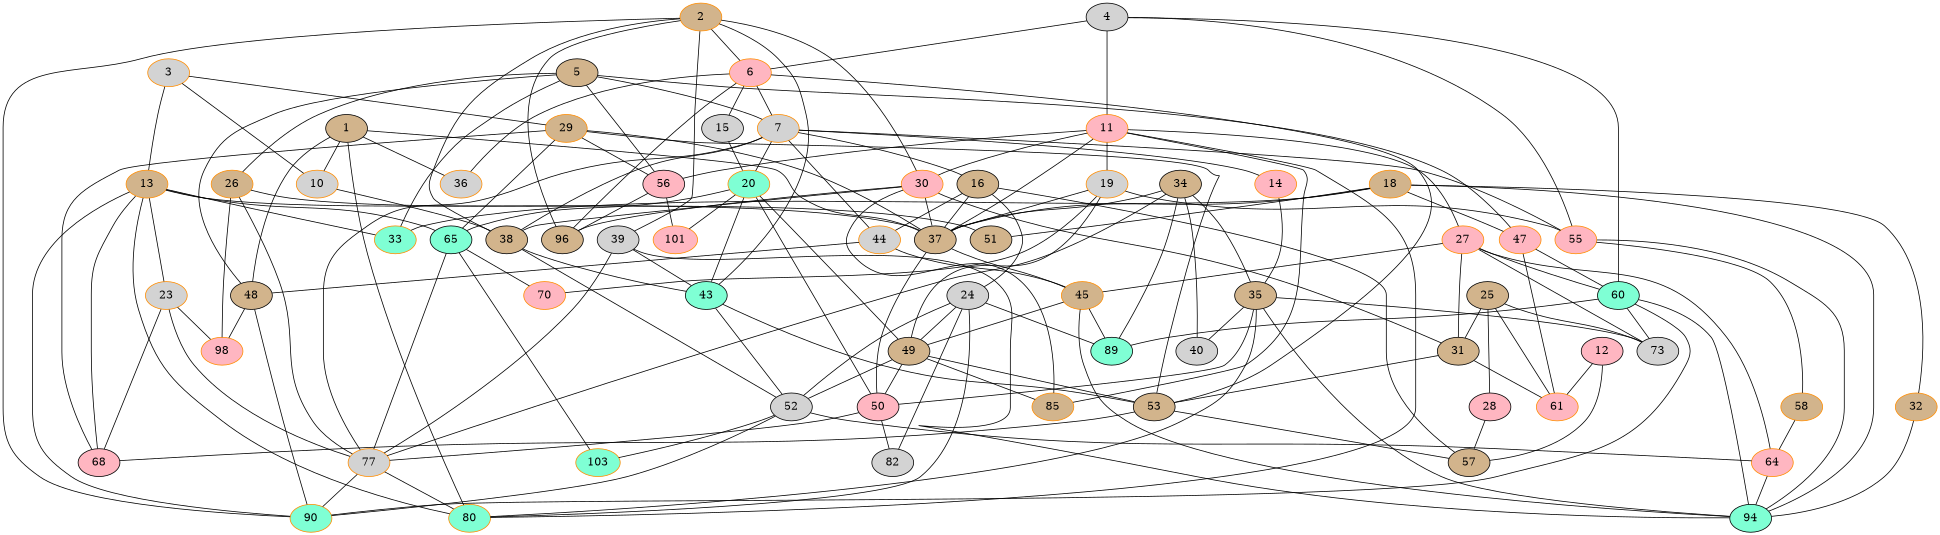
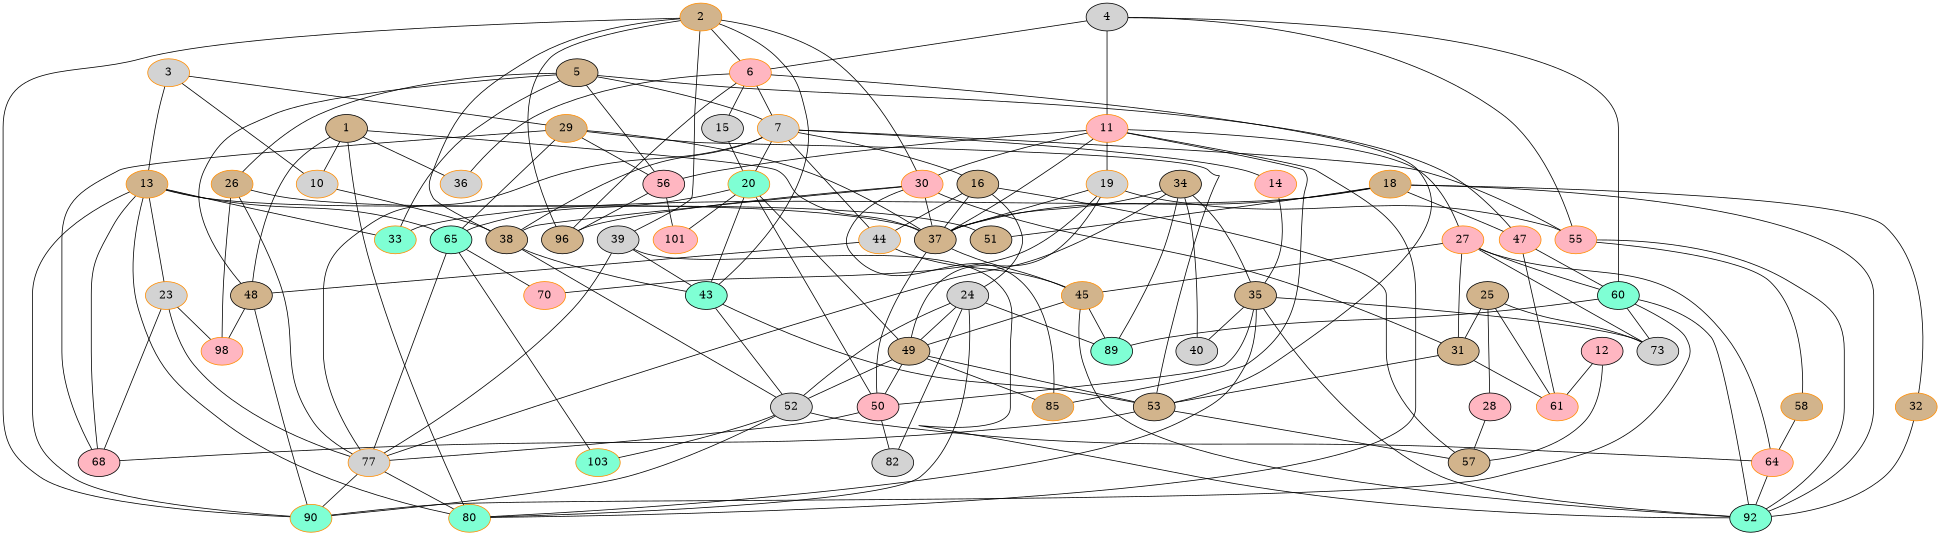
(1751, 518) -> (1751, 518)
